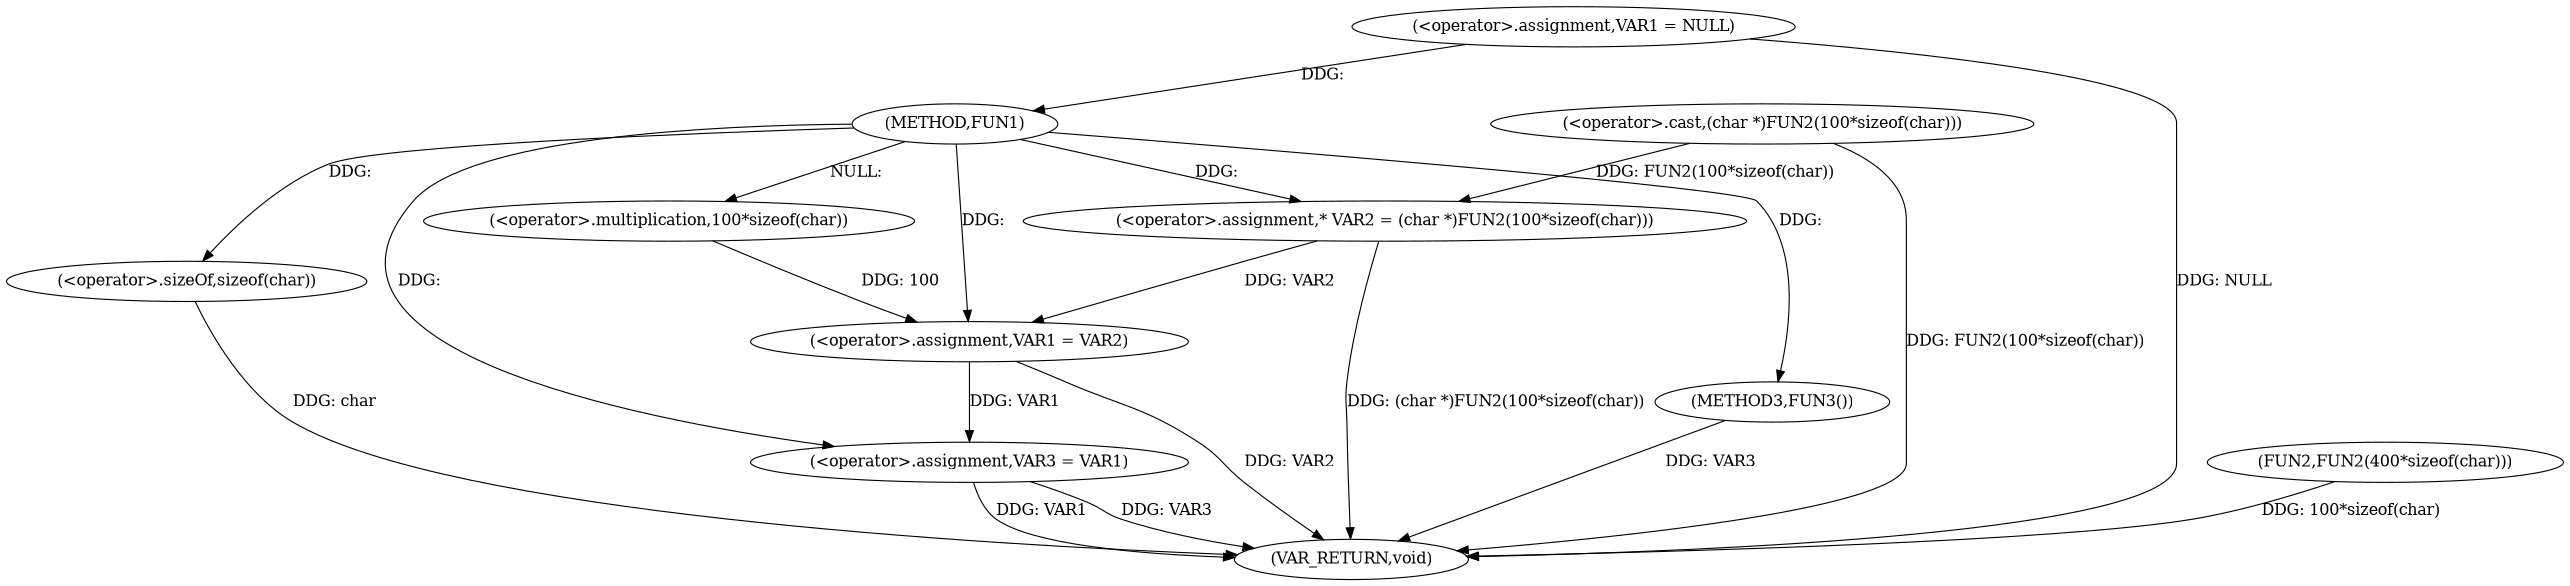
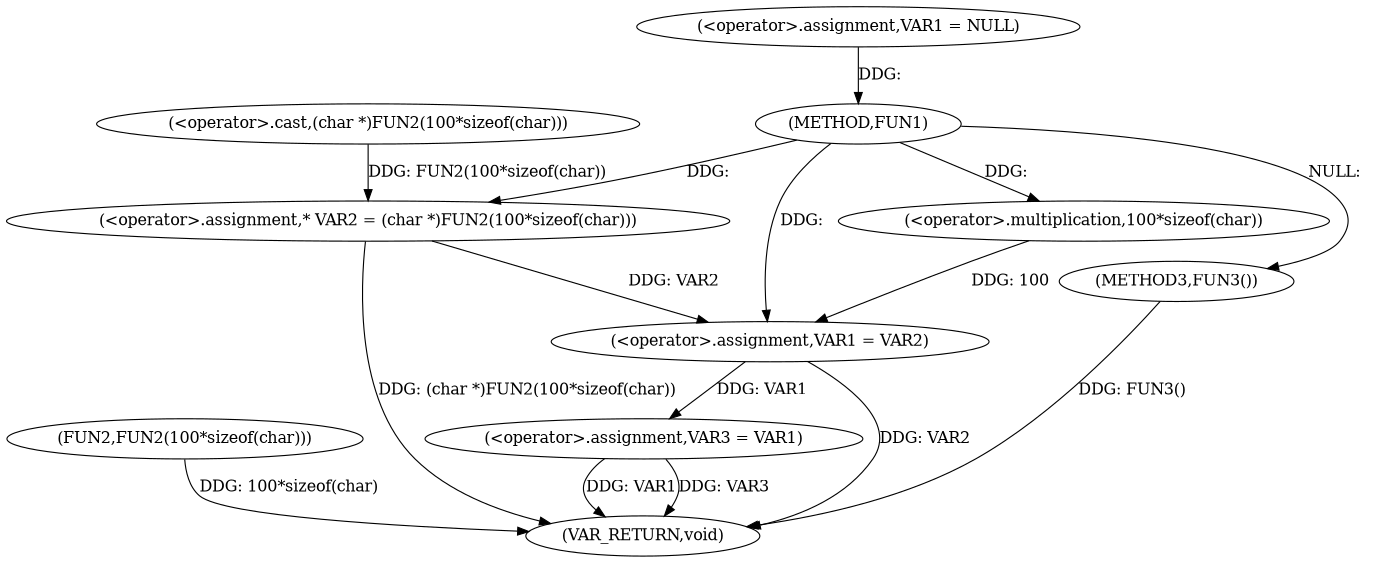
(859, 173) -> (1009, 173)
(1803, 221) -> (1337, 173)
(387, 251) -> none
(187, 281) -> none
(2177, 430) -> none
(1711, 462) -> (1133, 390)
(2385, 462) -> (185, 439)
(1868, 491) -> none
